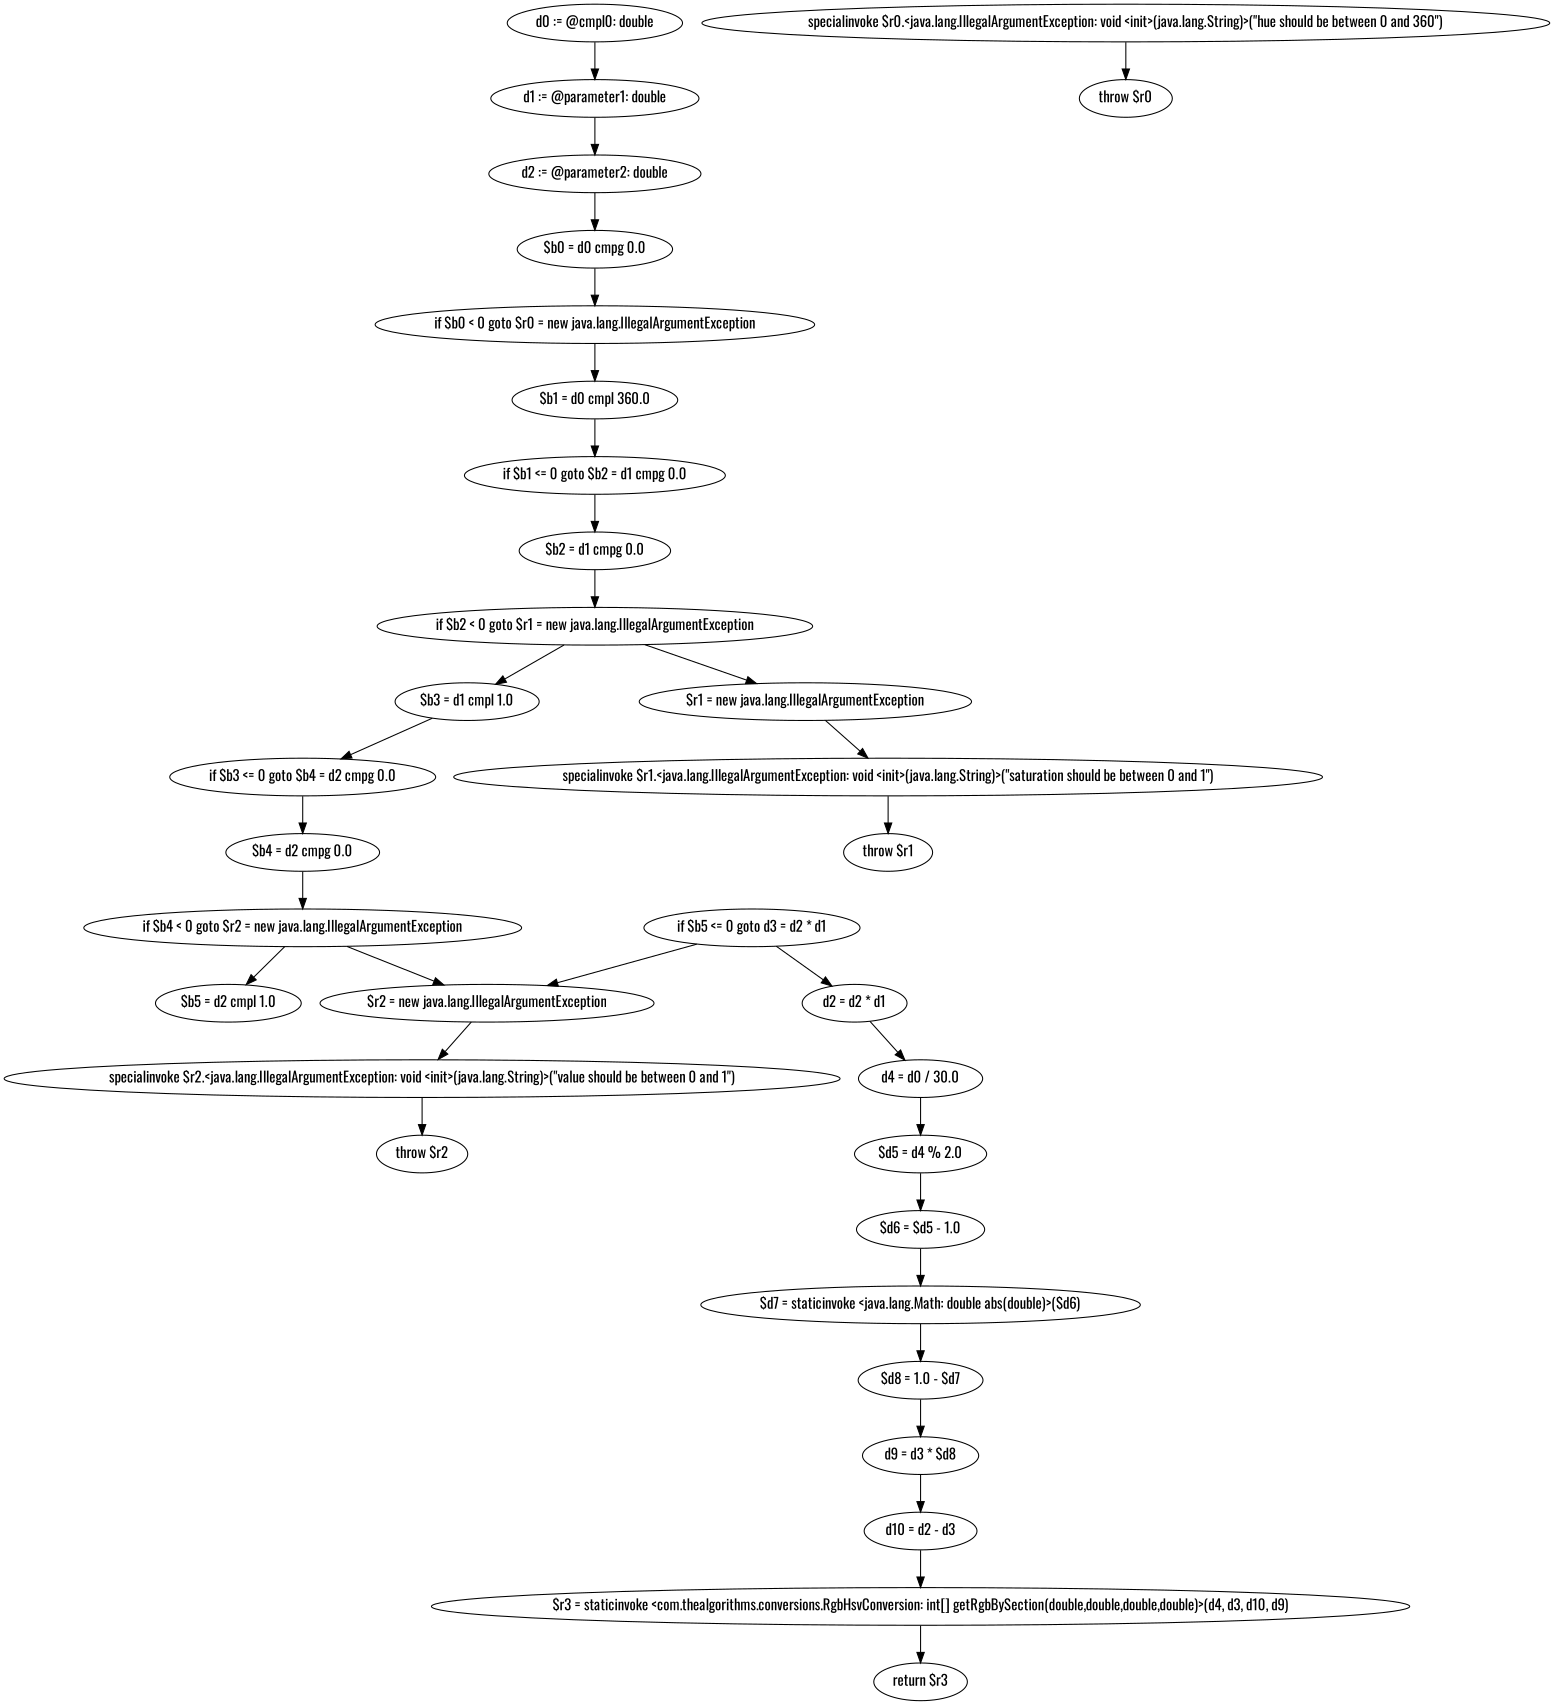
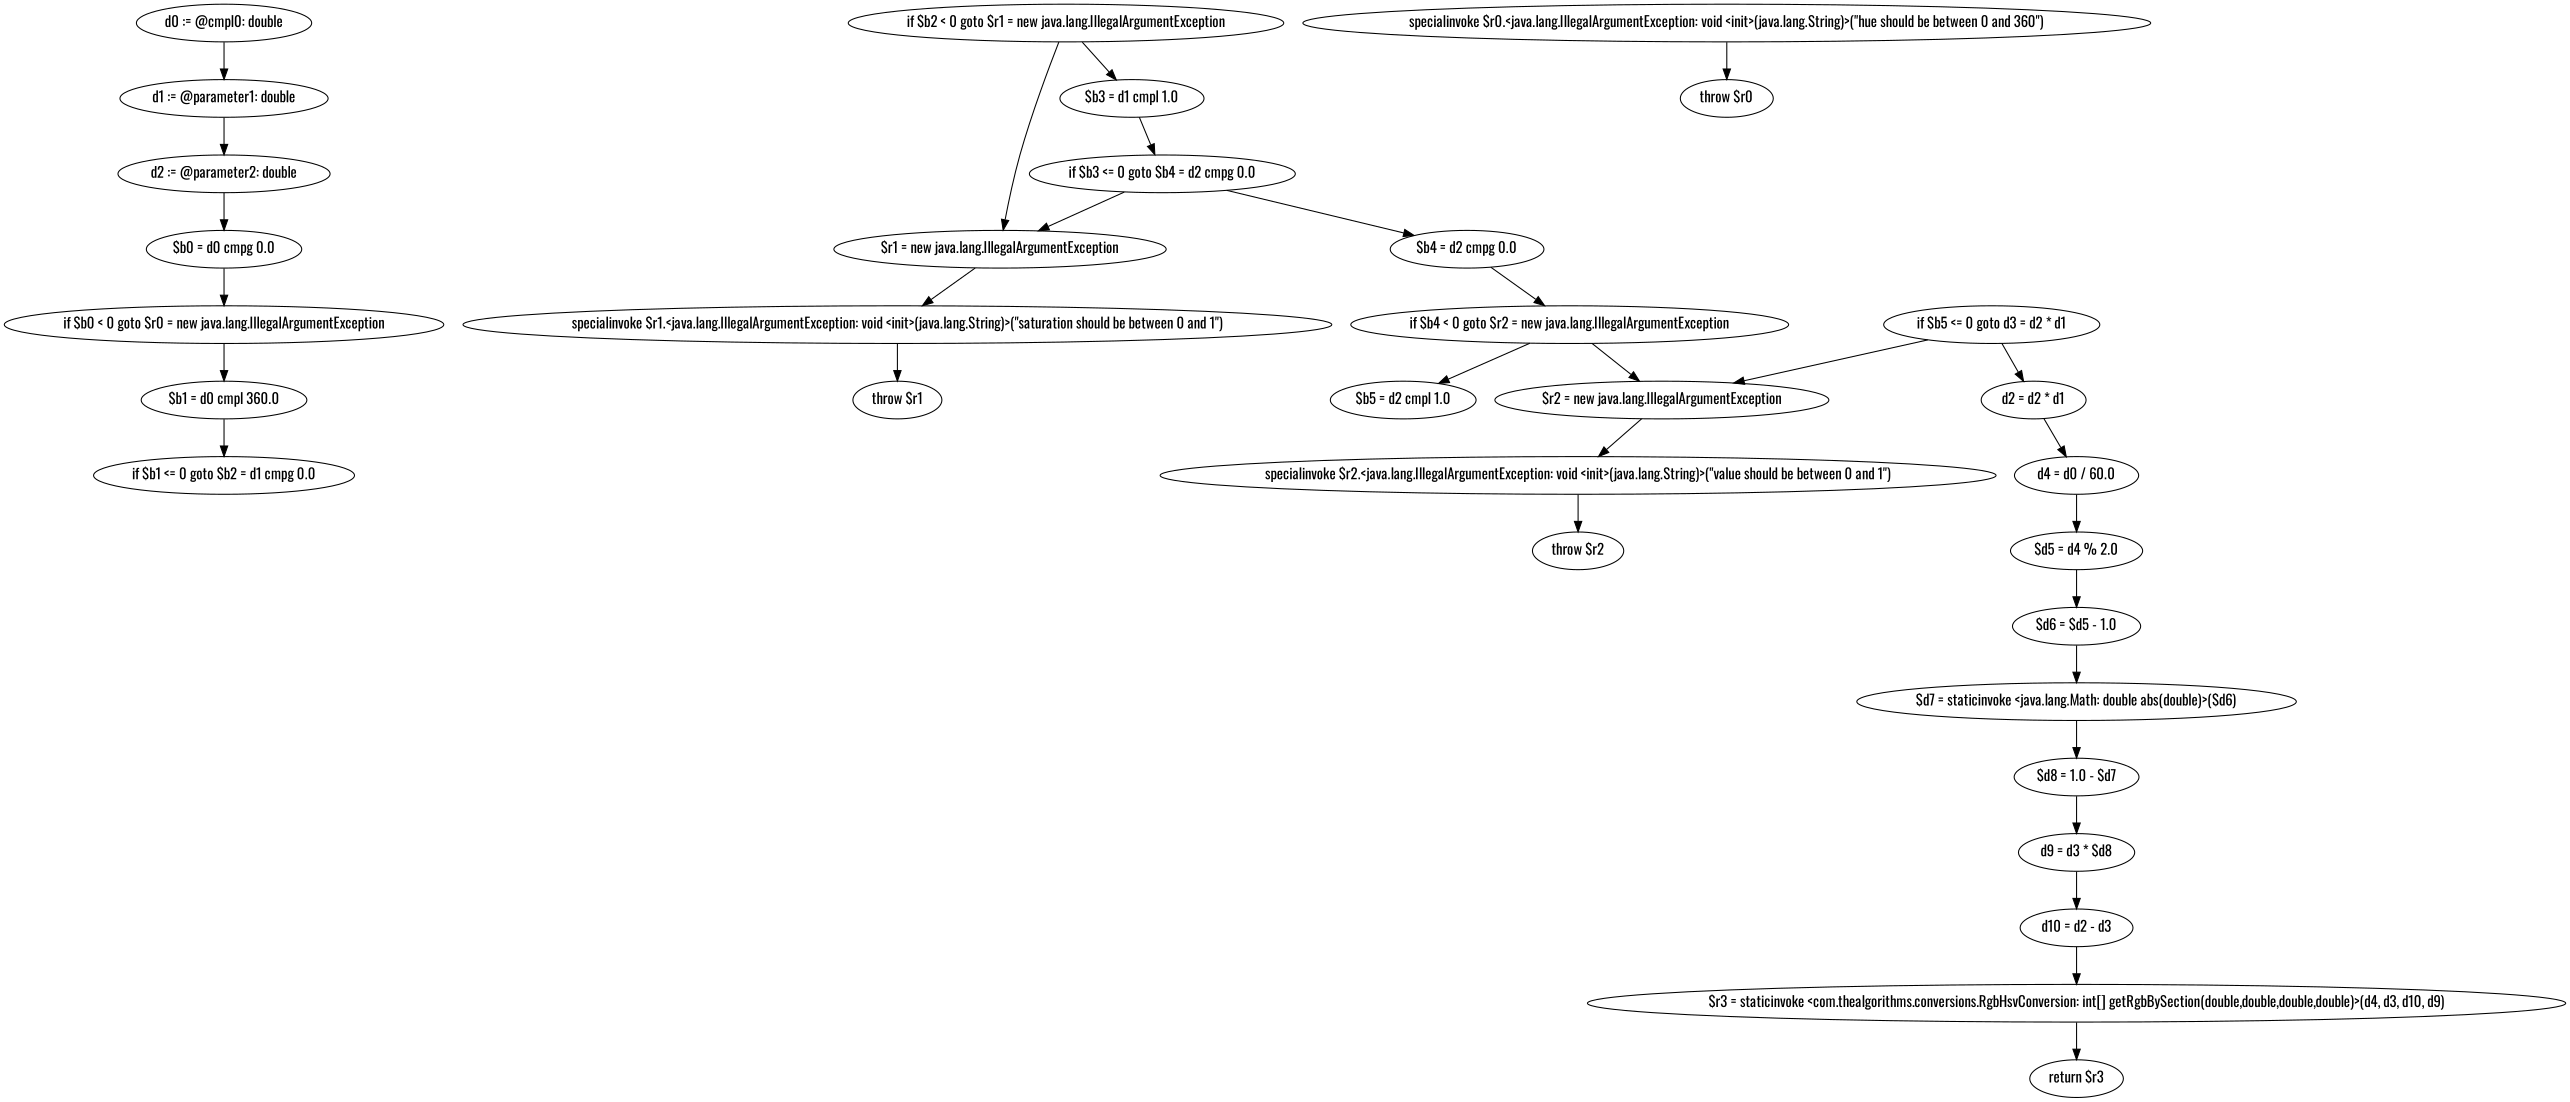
none -> (1086, 209)
(595, 551) -> none
(921, 1079) -> (2077, 475)
